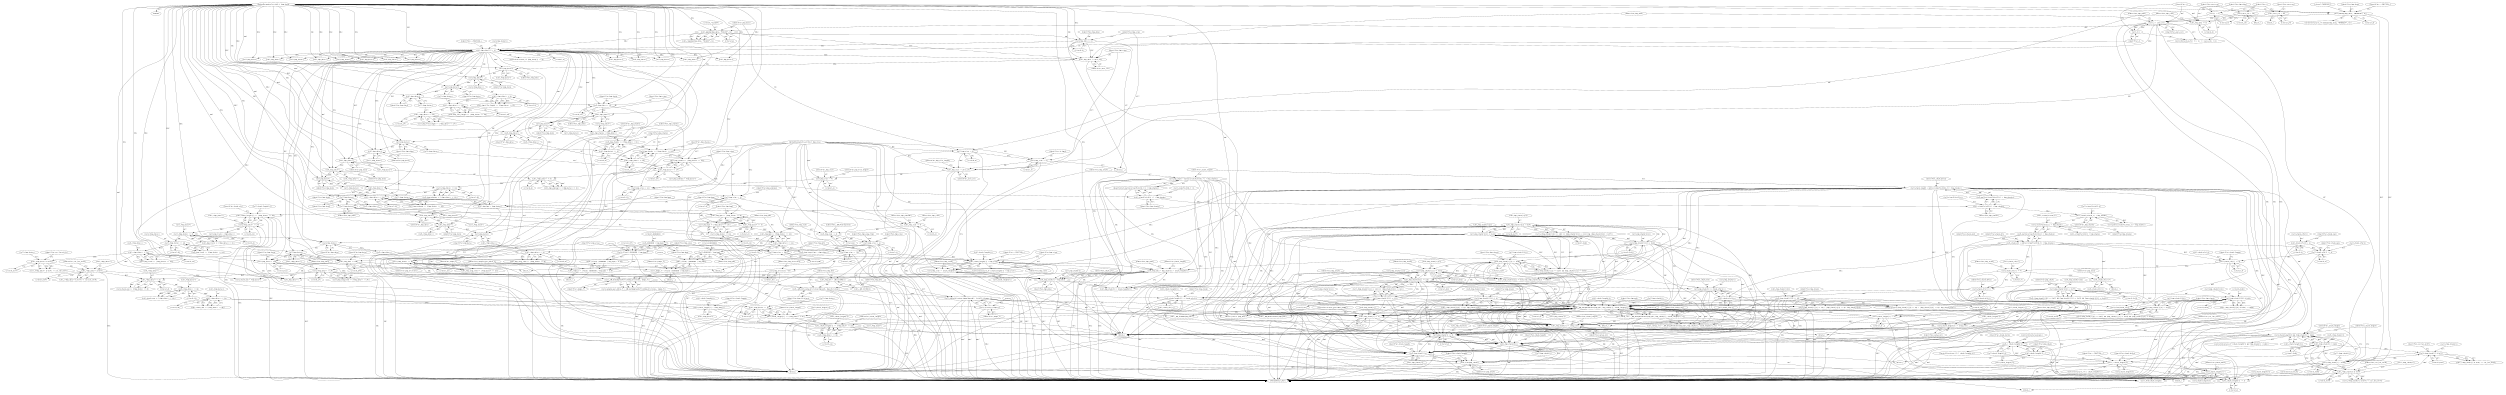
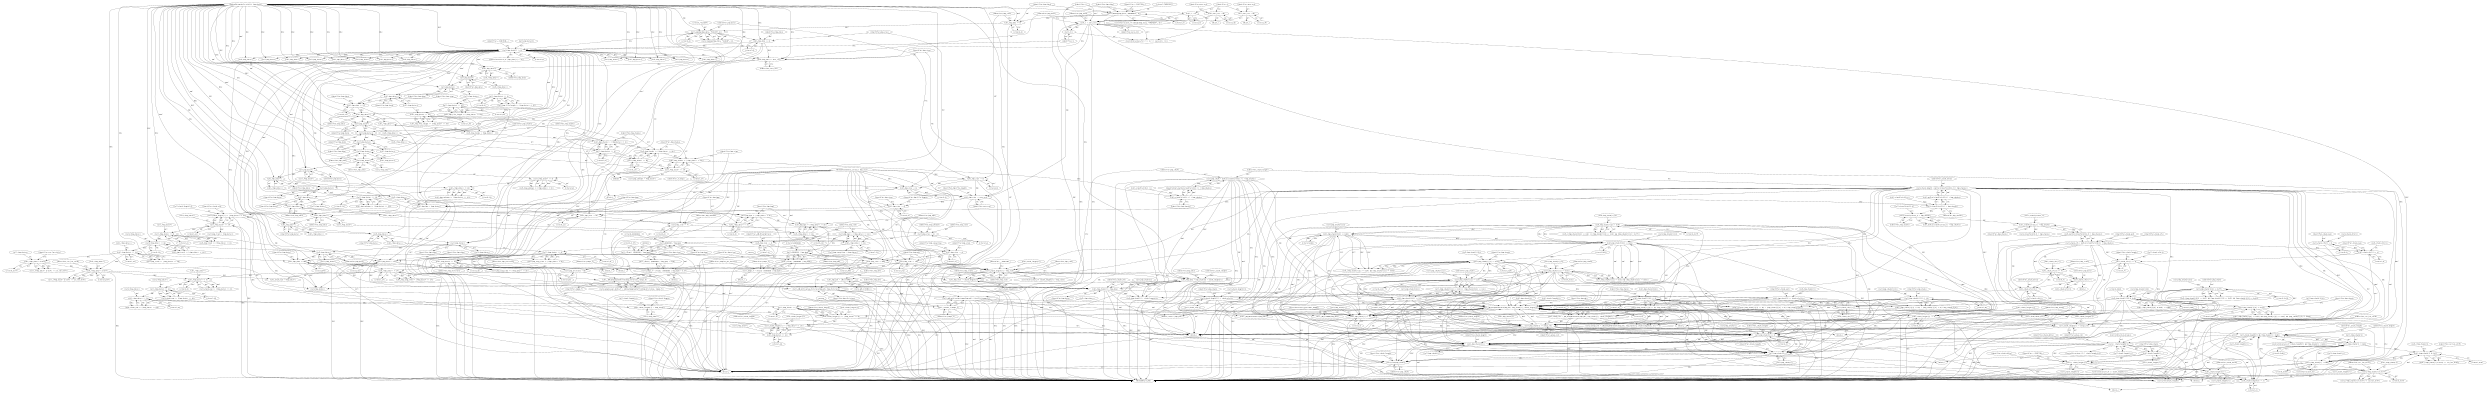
(730, 146) -> (725, 173)
(1318, 228) -> (1321, 228)
